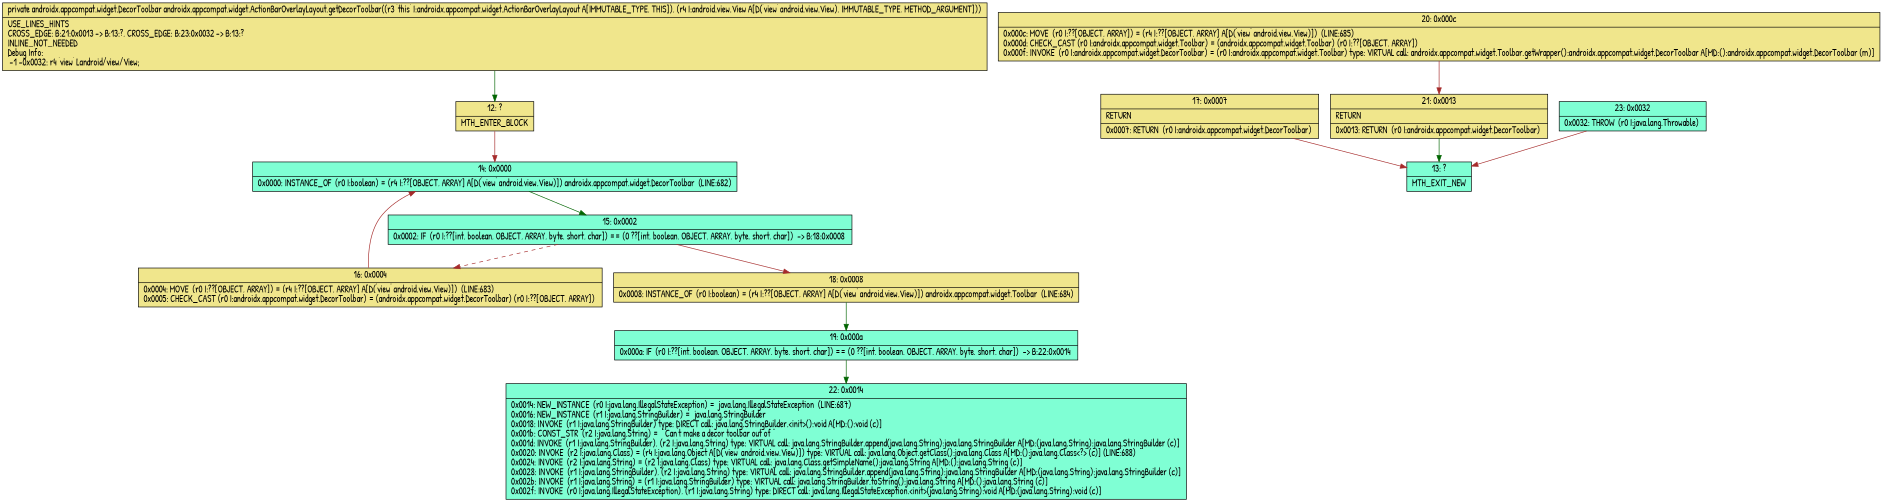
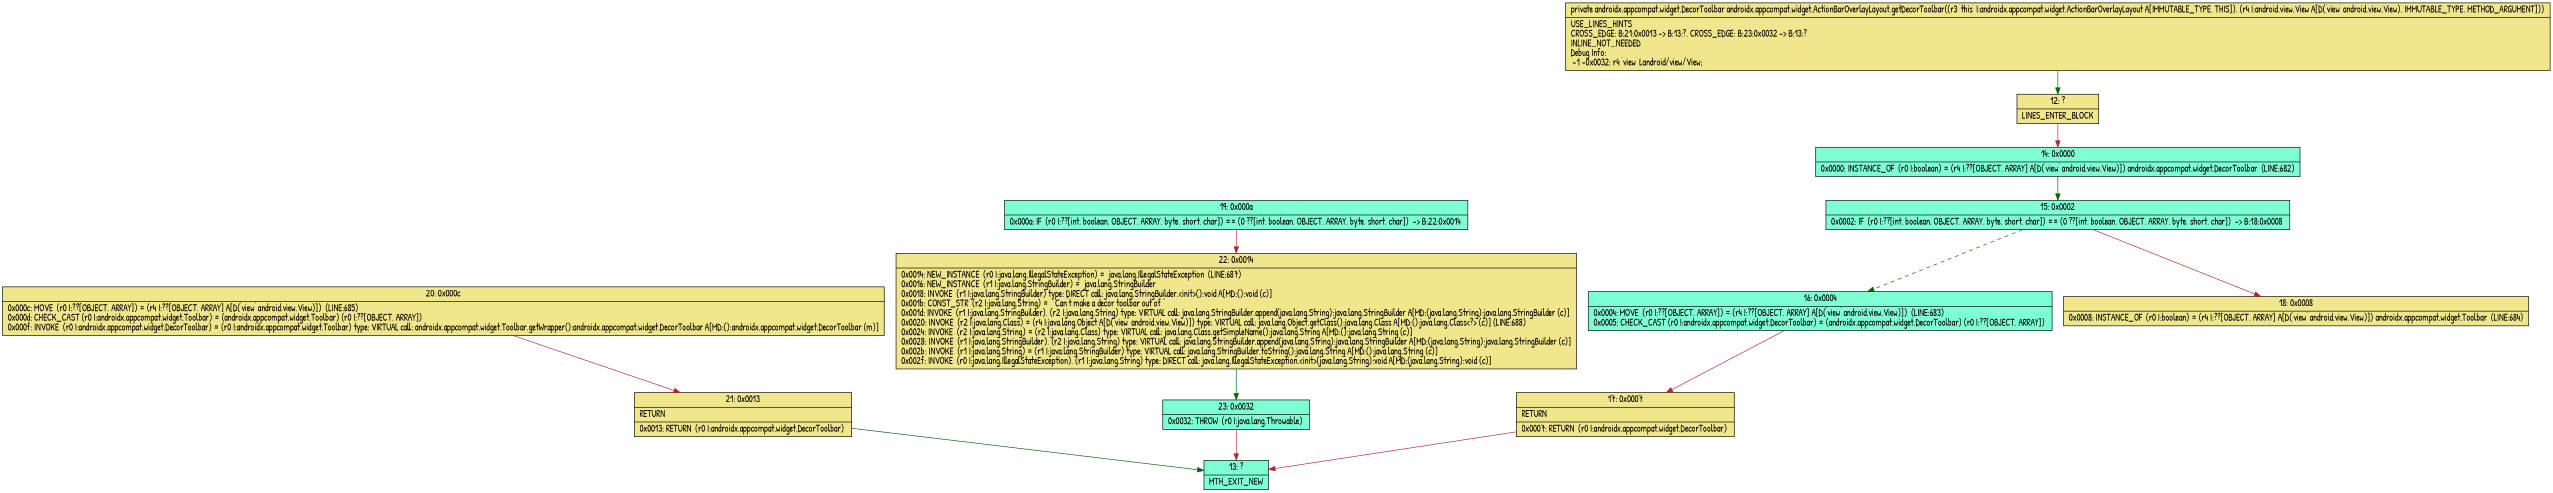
(495, 123) -> (2058, 116)
(376, 224) -> (1728, 360)
(509, 255) -> (1948, 259)
(370, 288) -> (1820, 311)
(846, 313) -> none
(846, 369) -> (1236, 238)
none -> (1236, 381)
(846, 441) -> (1236, 311)
